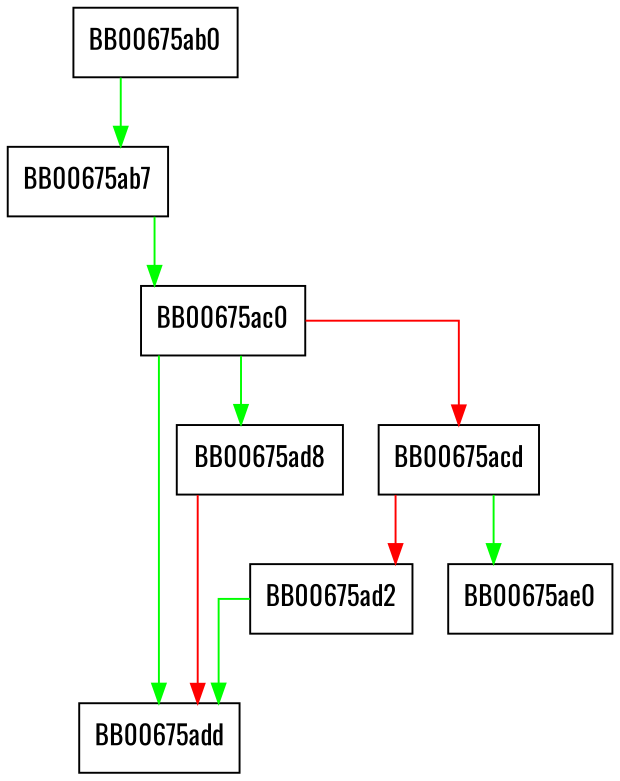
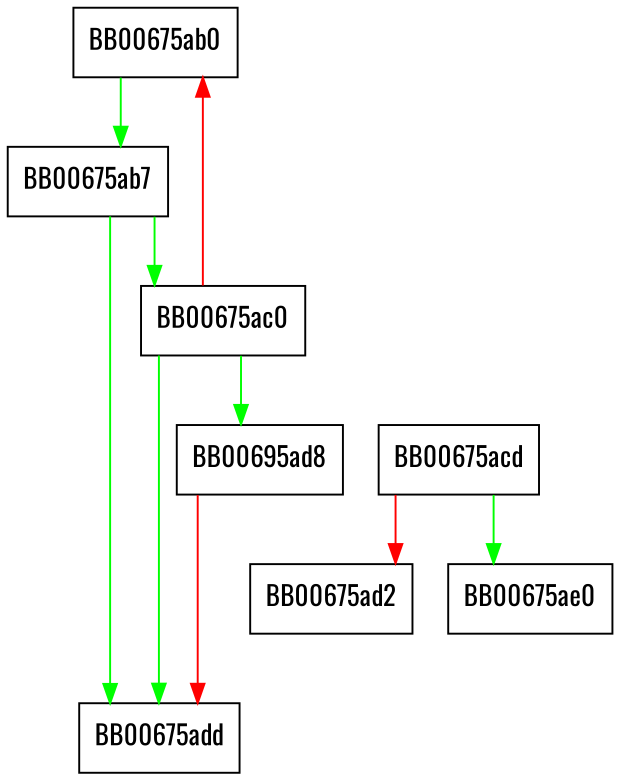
(425, 321) -> (203, 191)
(260, 460) -> (260, 460)
(219, 626) -> (110, 450)
